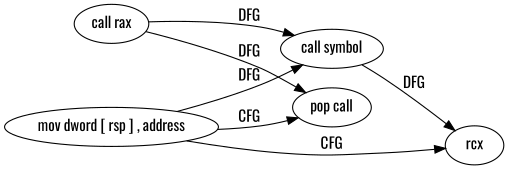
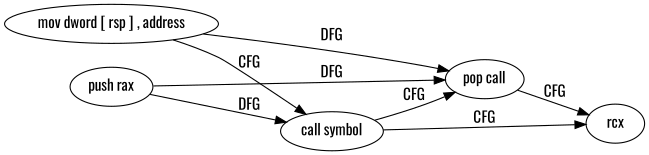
(111, 24) -> (111, 87)
(250, 76) -> (250, 63)
(414, 84) -> (485, 119)
none -> (410, 109)
(250, 118) -> (332, 36)
(310, 155) -> (548, 101)
